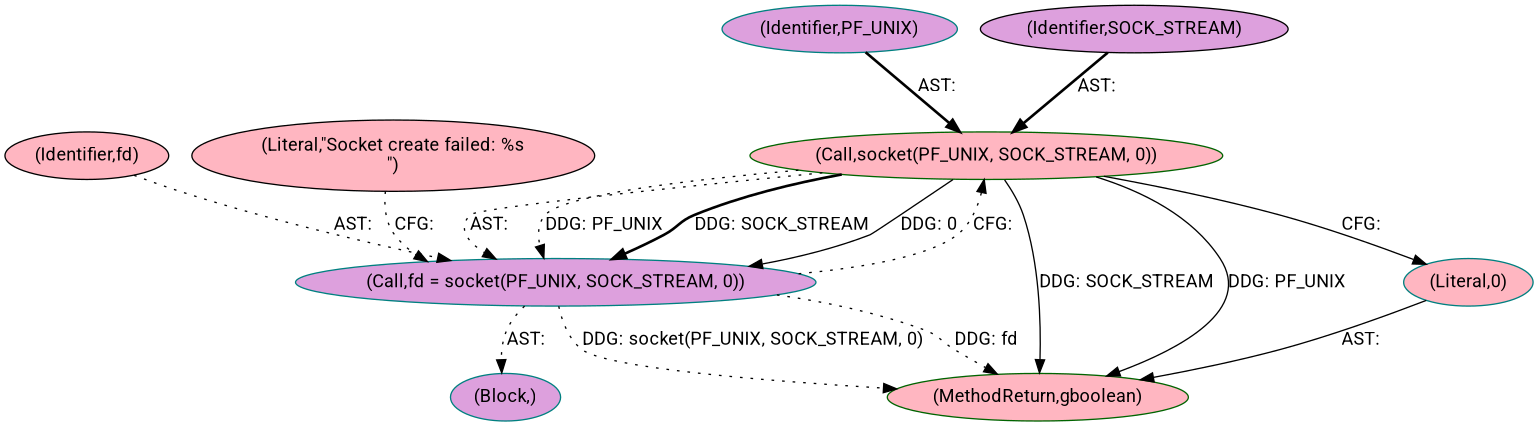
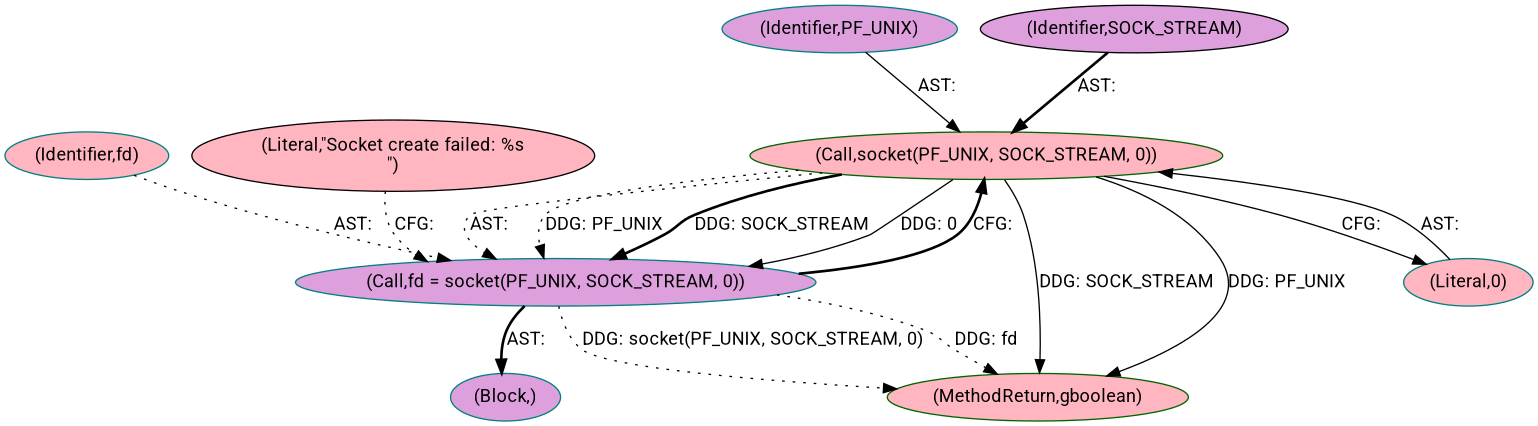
(908, 88) -> (908, 88)
(87, 156) -> (87, 156)
(904, 257) -> (904, 257)
(507, 330) -> (507, 330)
(1292, 346) -> (1320, 195)
